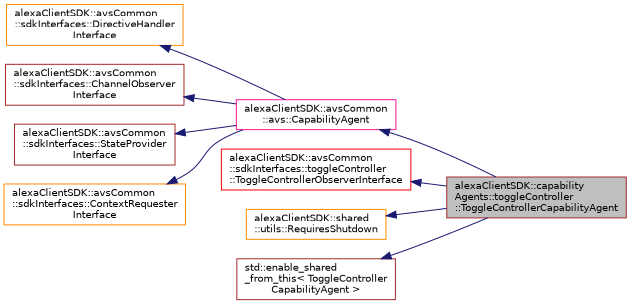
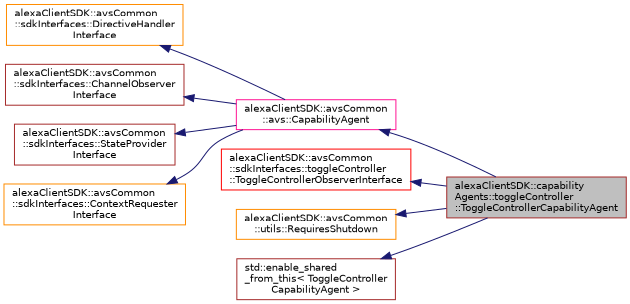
(316, 224) -> (316, 224)
